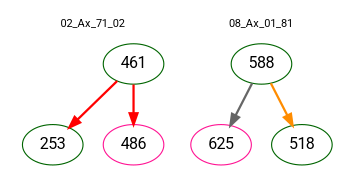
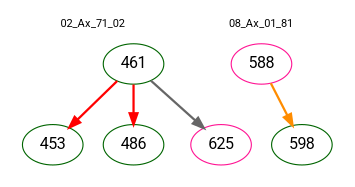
(261, 64) -> (261, 64)
(244, 99) -> (165, 94)
(53, 145) -> (53, 145)
(134, 145) -> (134, 145)
(302, 145) -> (302, 145)
